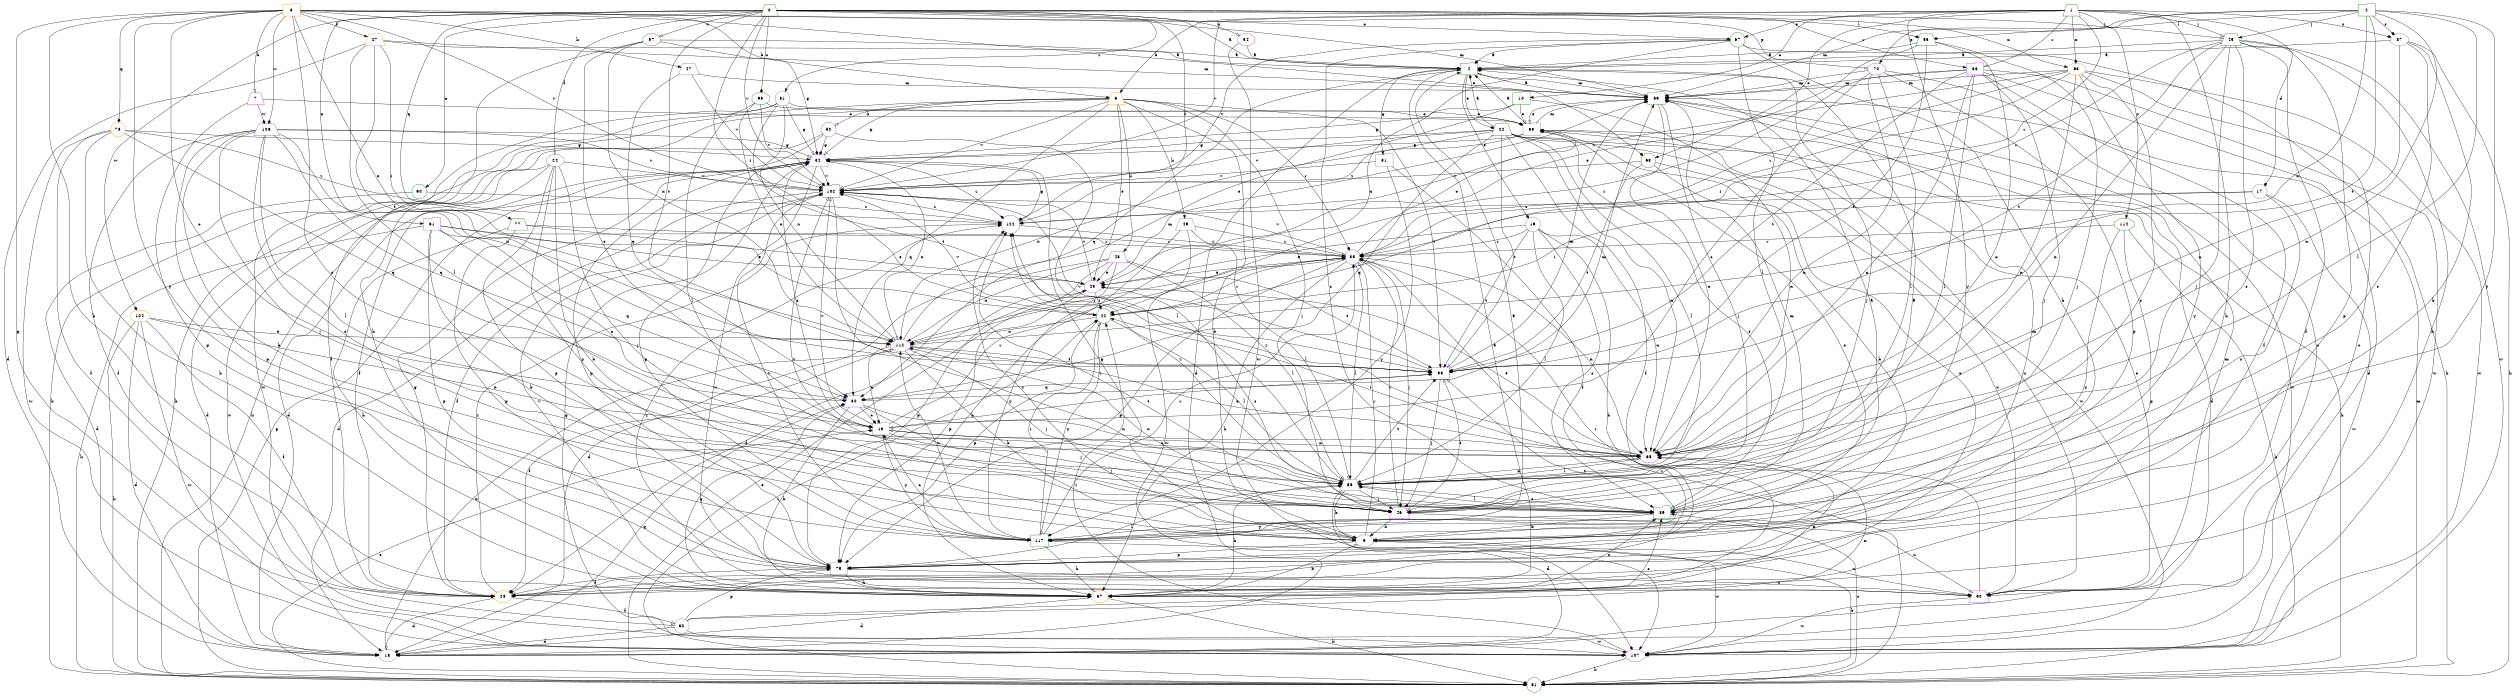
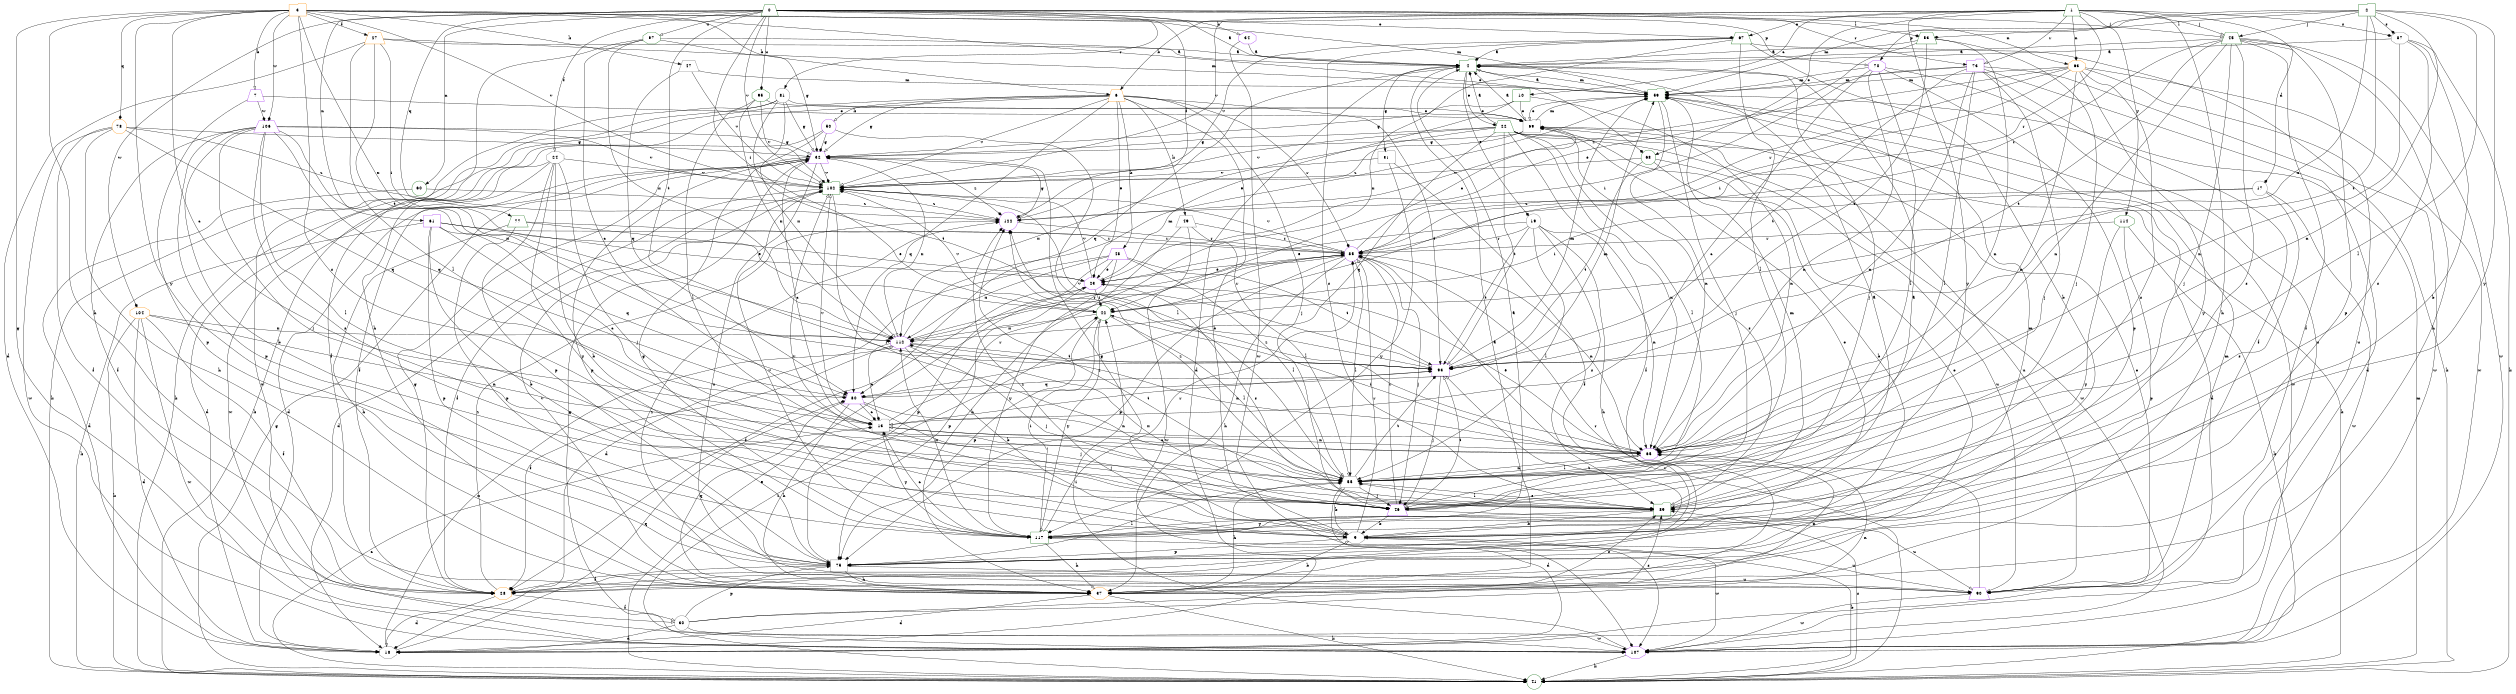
(1738, 40) -> (1741, 38)
(1975, 69) -> (1975, 66)
(1534, 685) -> (1534, 682)
